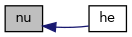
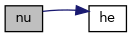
(72, 27) -> (59, 10)
